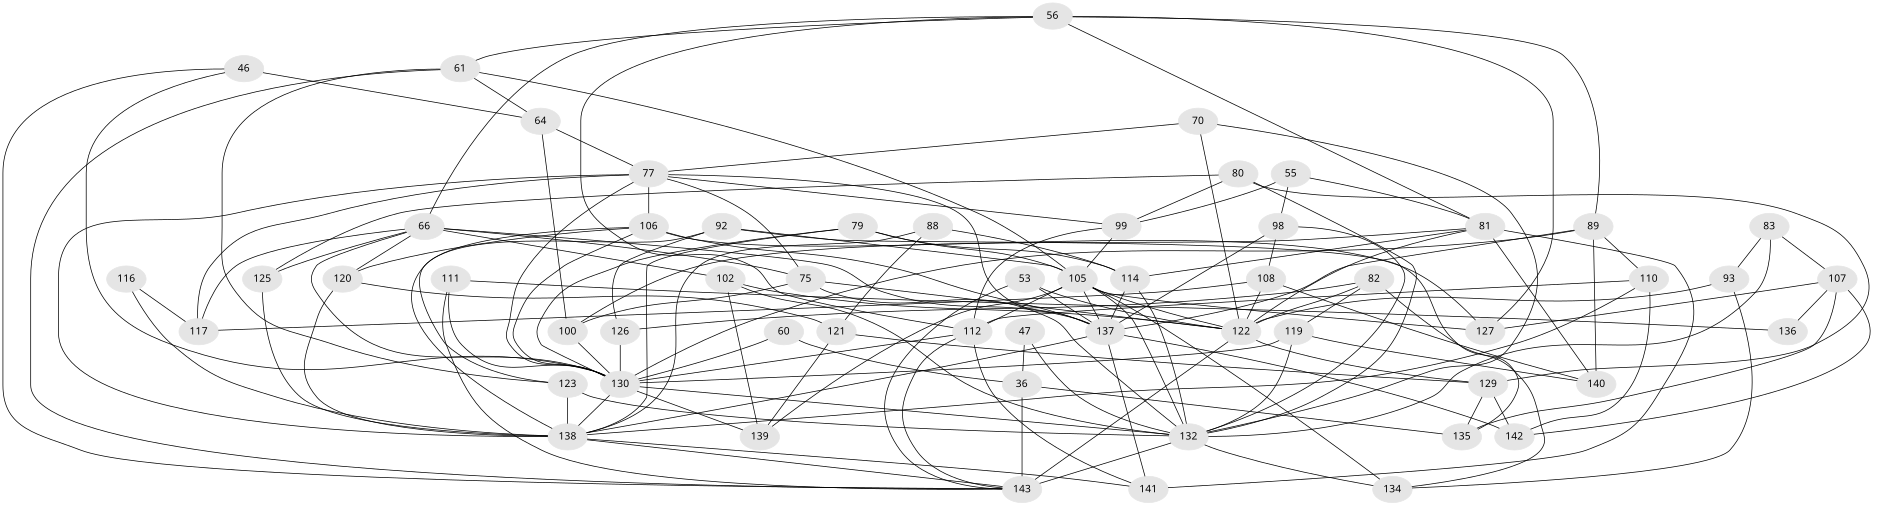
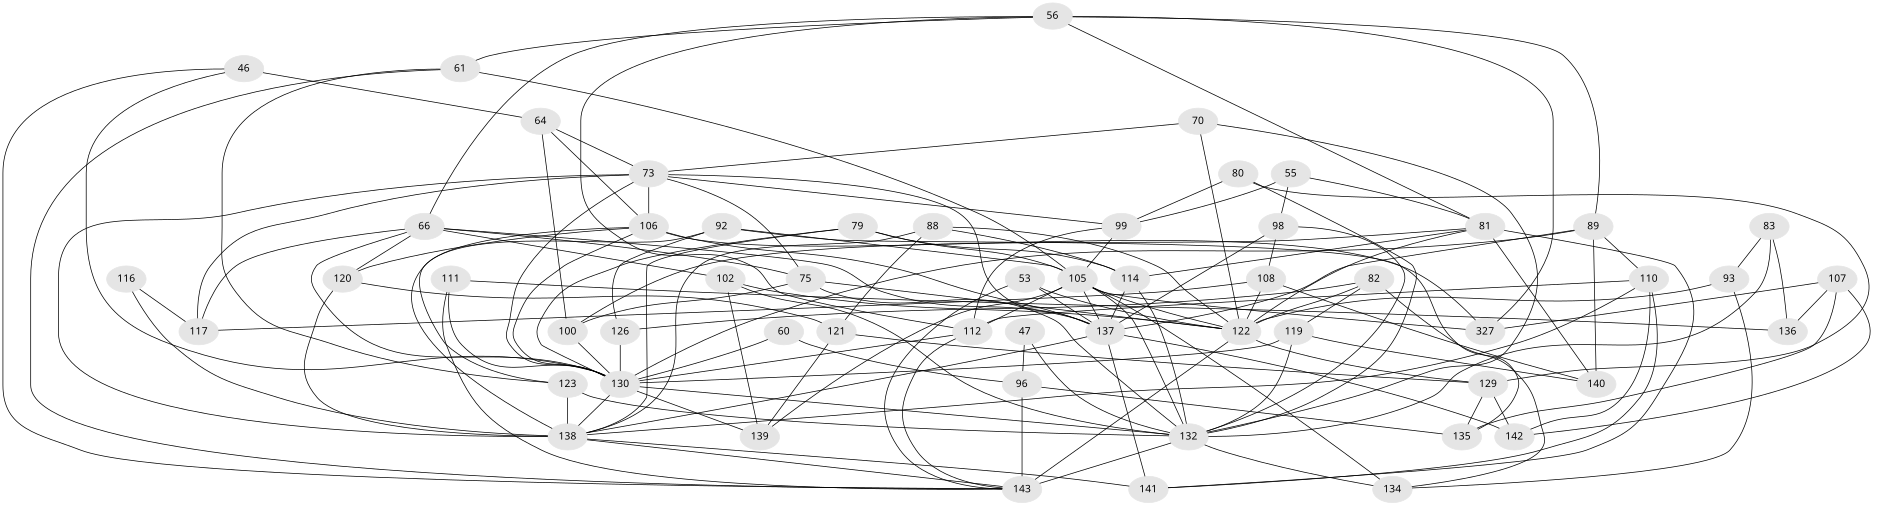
(501, 95) -> (590, 170)
(649, 174) -> (649, 174)
(1803, 253) -> (1782, 279)
none -> (1137, 258)
(262, 279) -> none
(1485, 332) -> (1485, 332)
(1022, 384) -> (1022, 384)
(1043, 439) -> (1511, 457)
